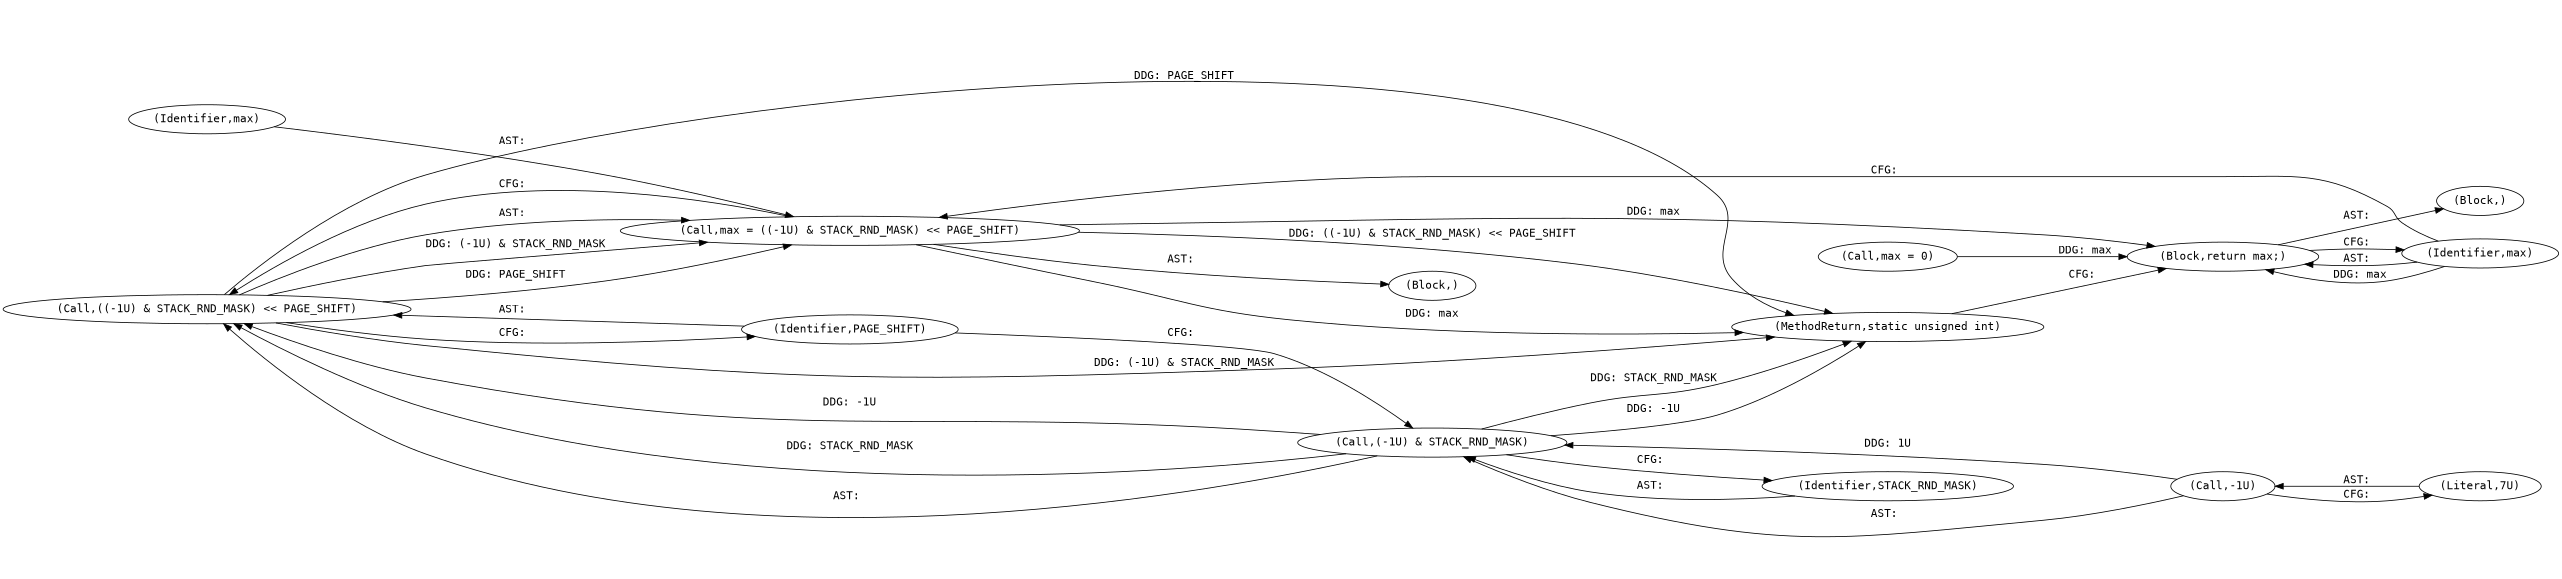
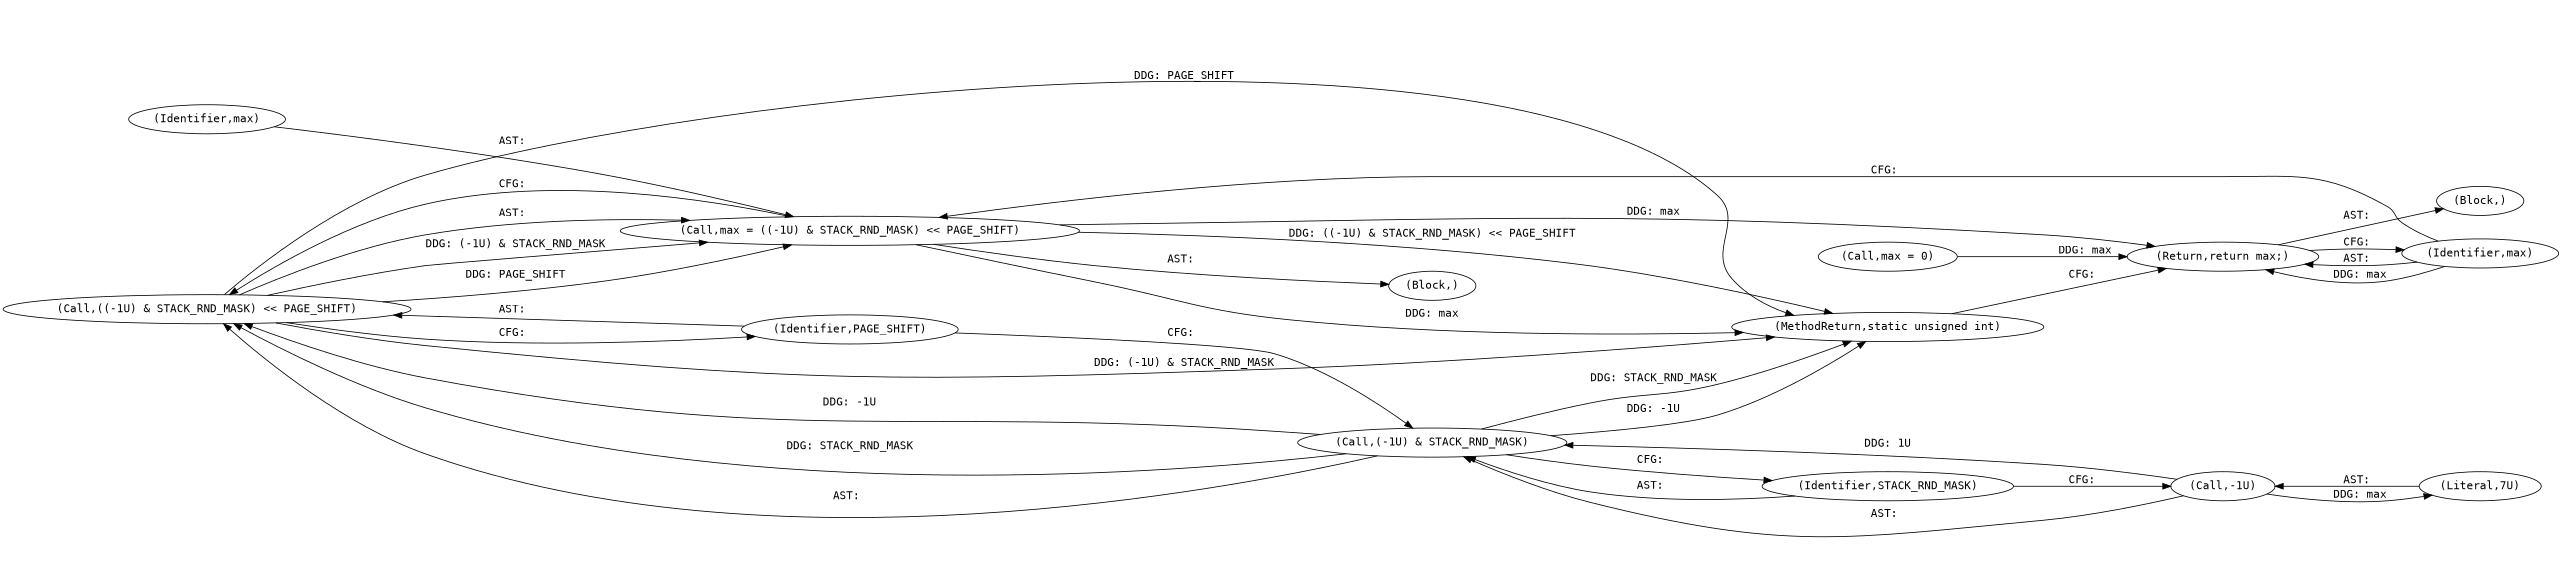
(2223, 257) -> (2223, 257)
none -> (2088, 486)
(2360, 495) -> (2360, 495)
